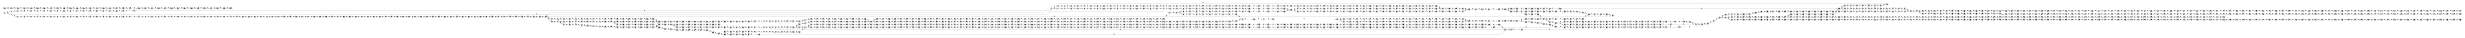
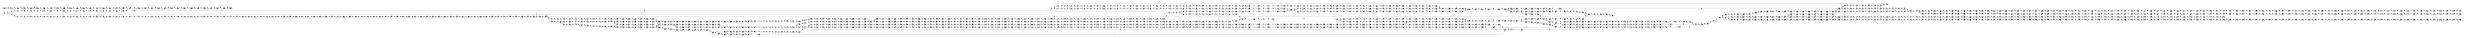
(2003, 15) -> (2003, 14)
(1406, 25) -> (1406, 23)
